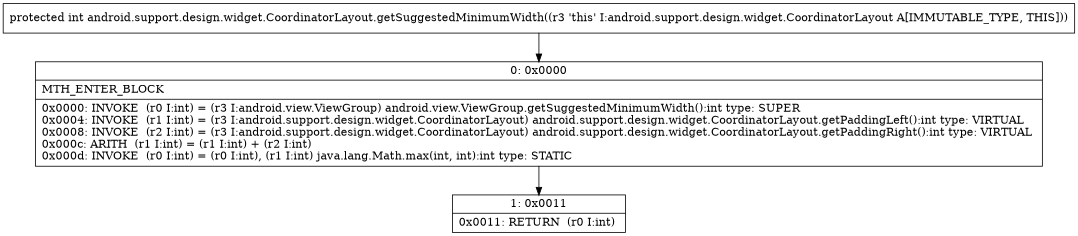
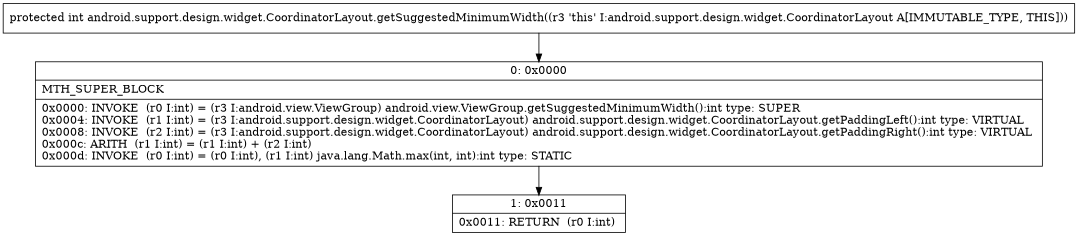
(103, 89) -> (103, 89)
